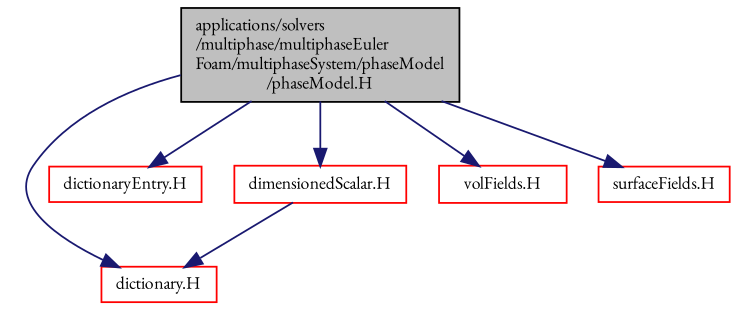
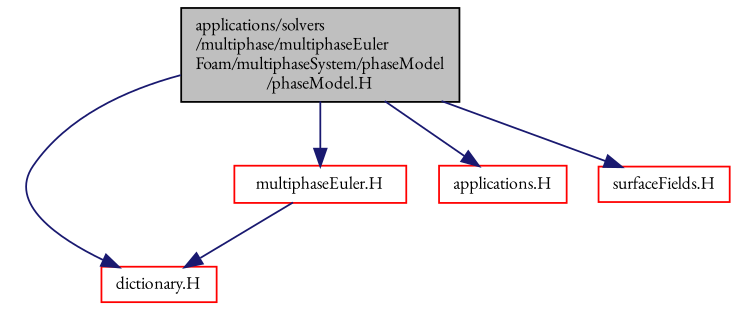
(125, 184) -> none
(320, 184) -> (320, 184)
(503, 184) -> (503, 184)
